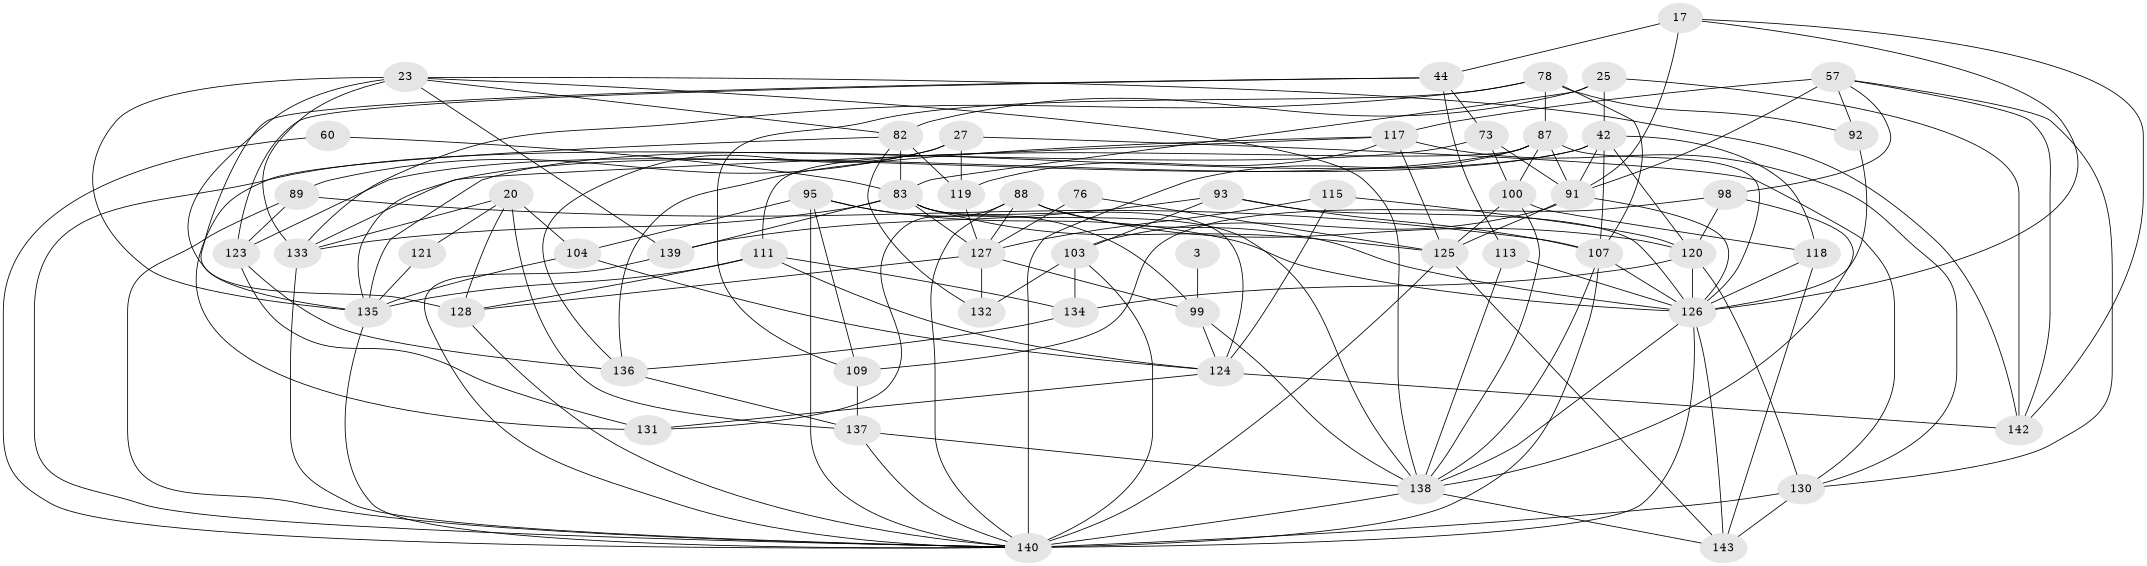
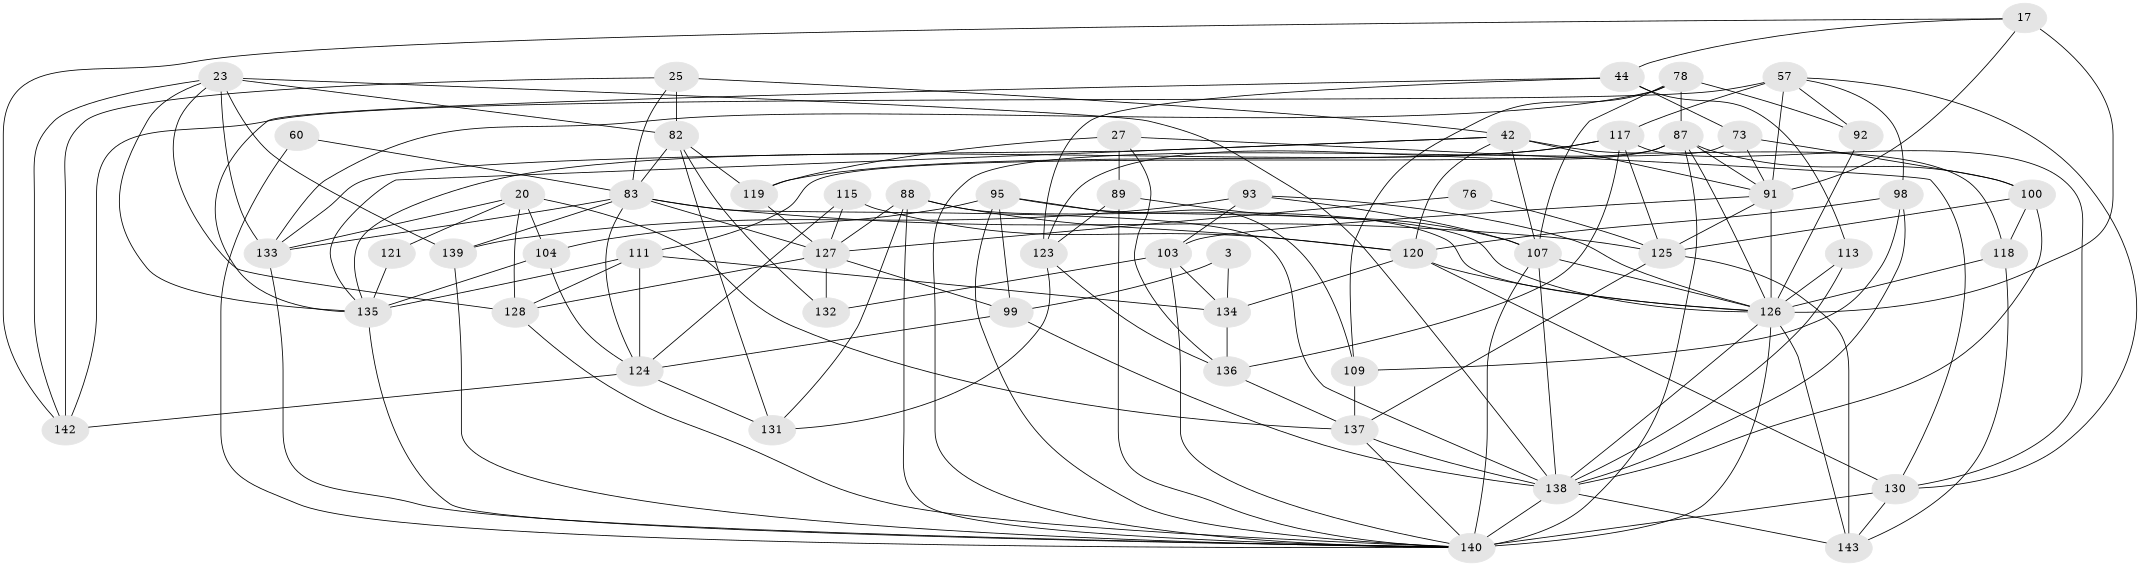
none -> (1228, 283)
(1254, 423) -> (1509, 342)
